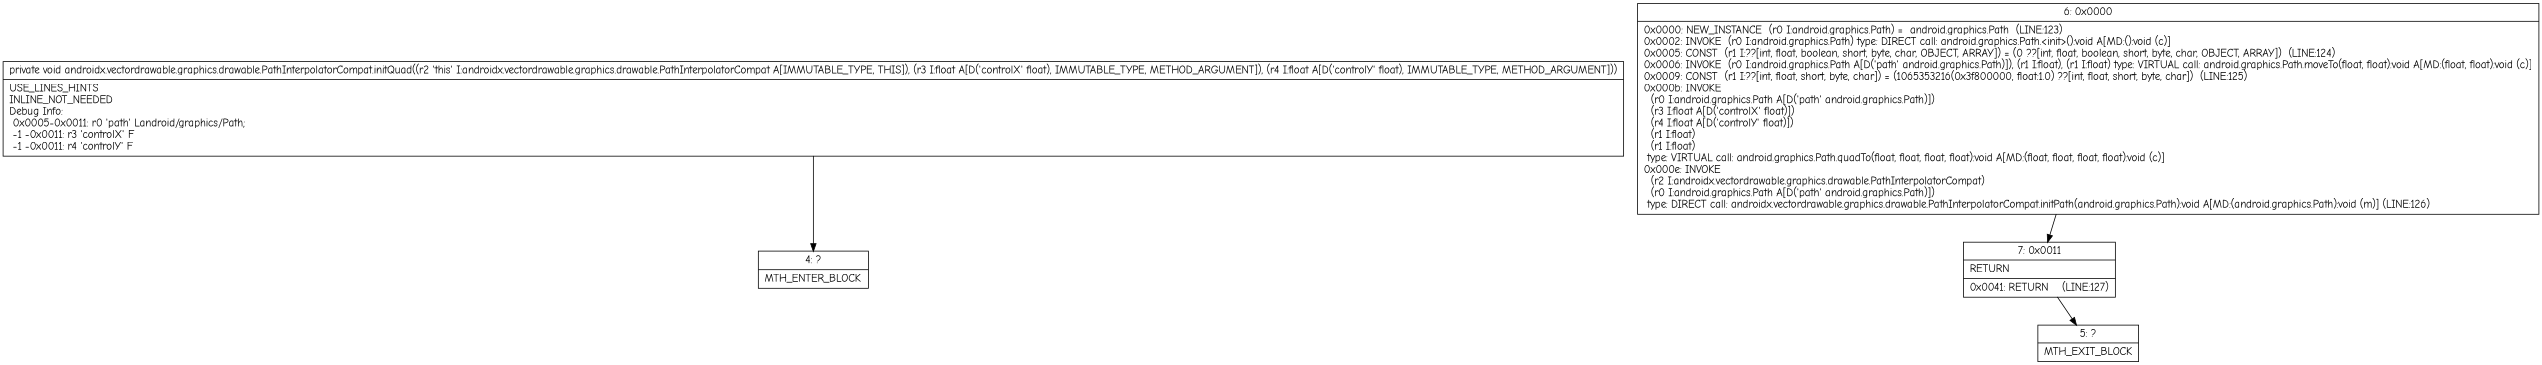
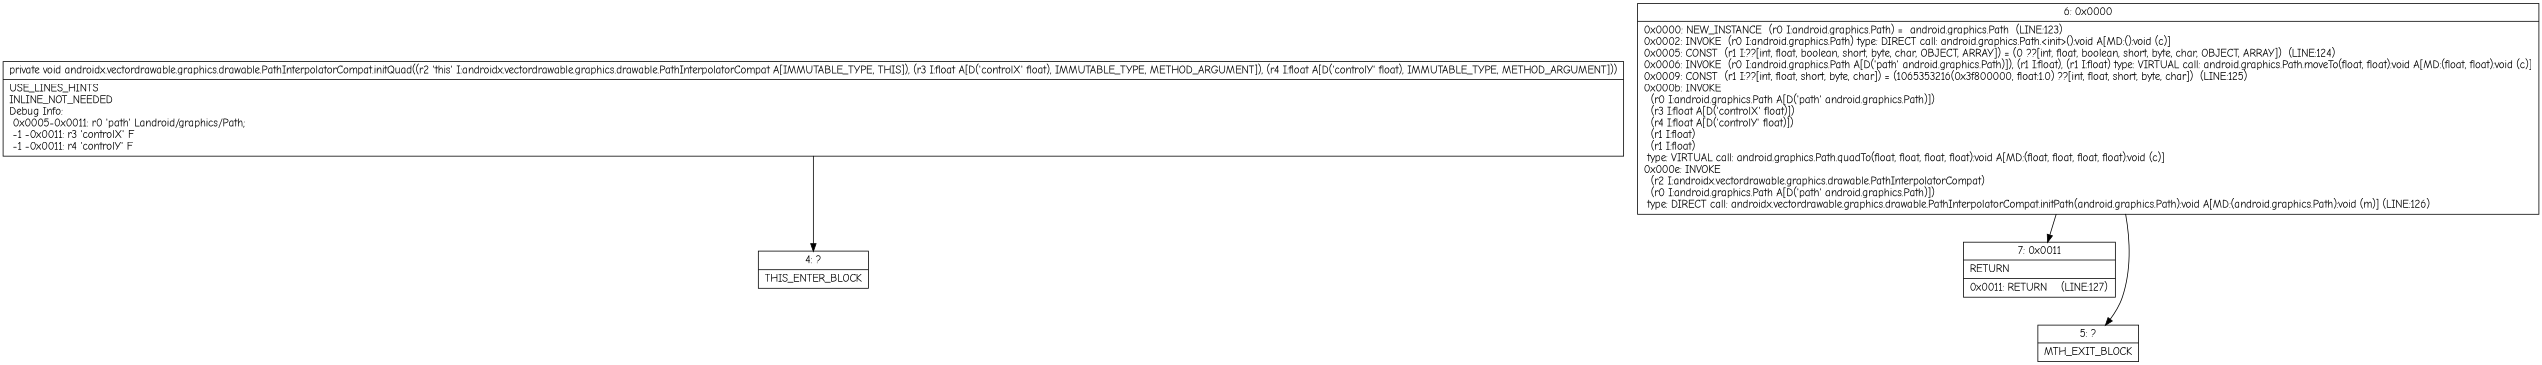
(813, 279) -> (813, 279)
(2039, 288) -> (2039, 288)
(2065, 308) -> (2128, 268)
